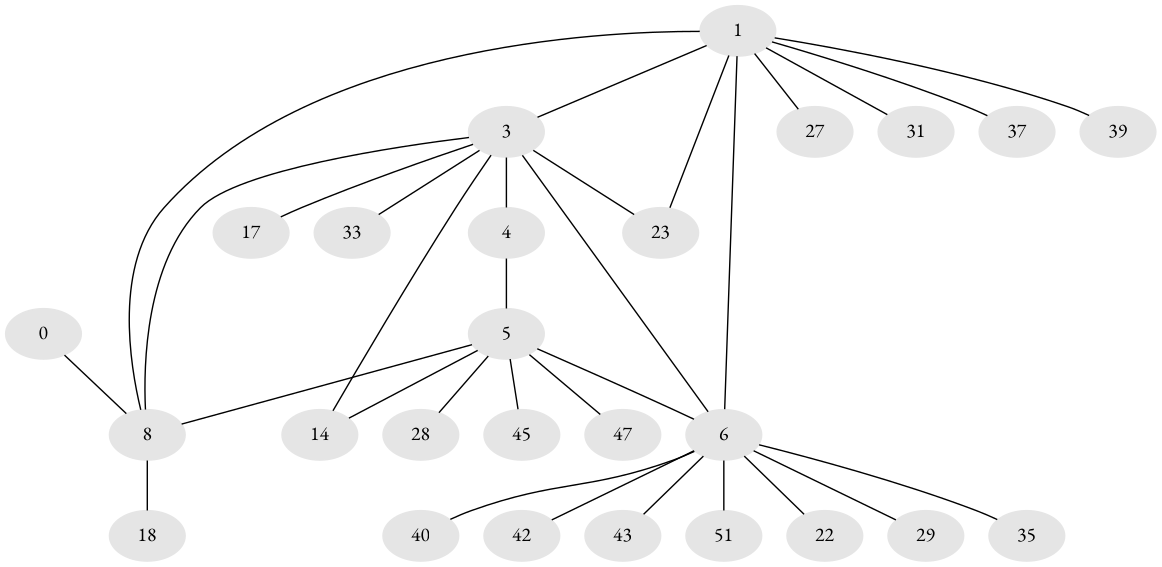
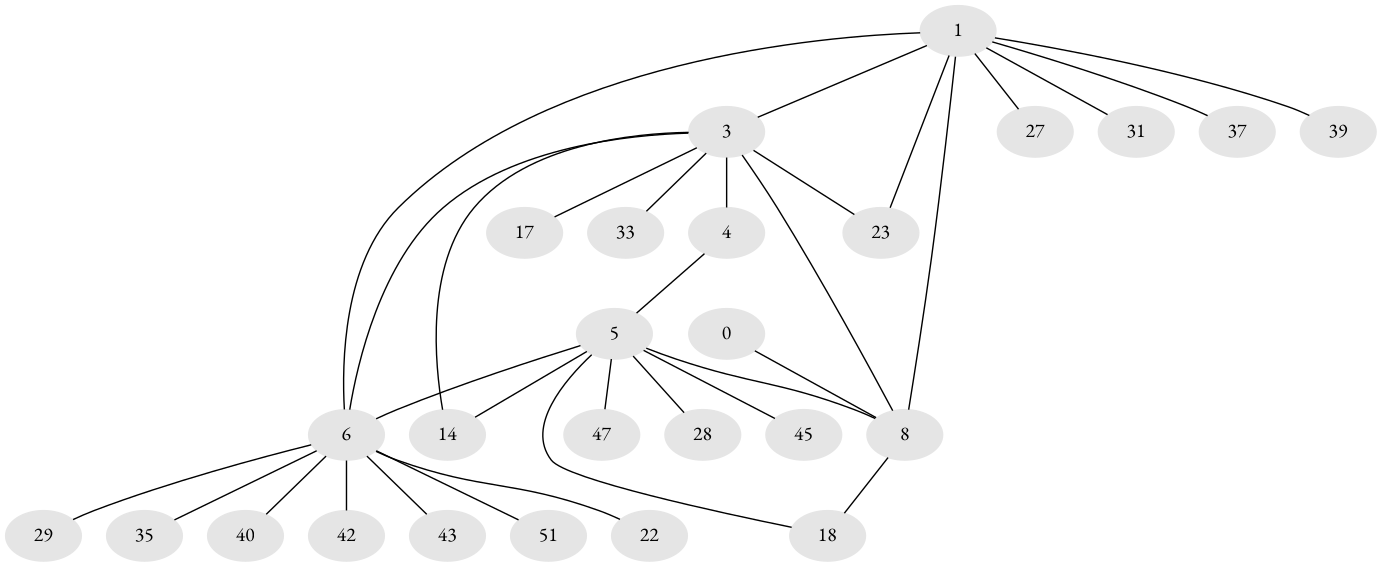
none -> (610, 484)
